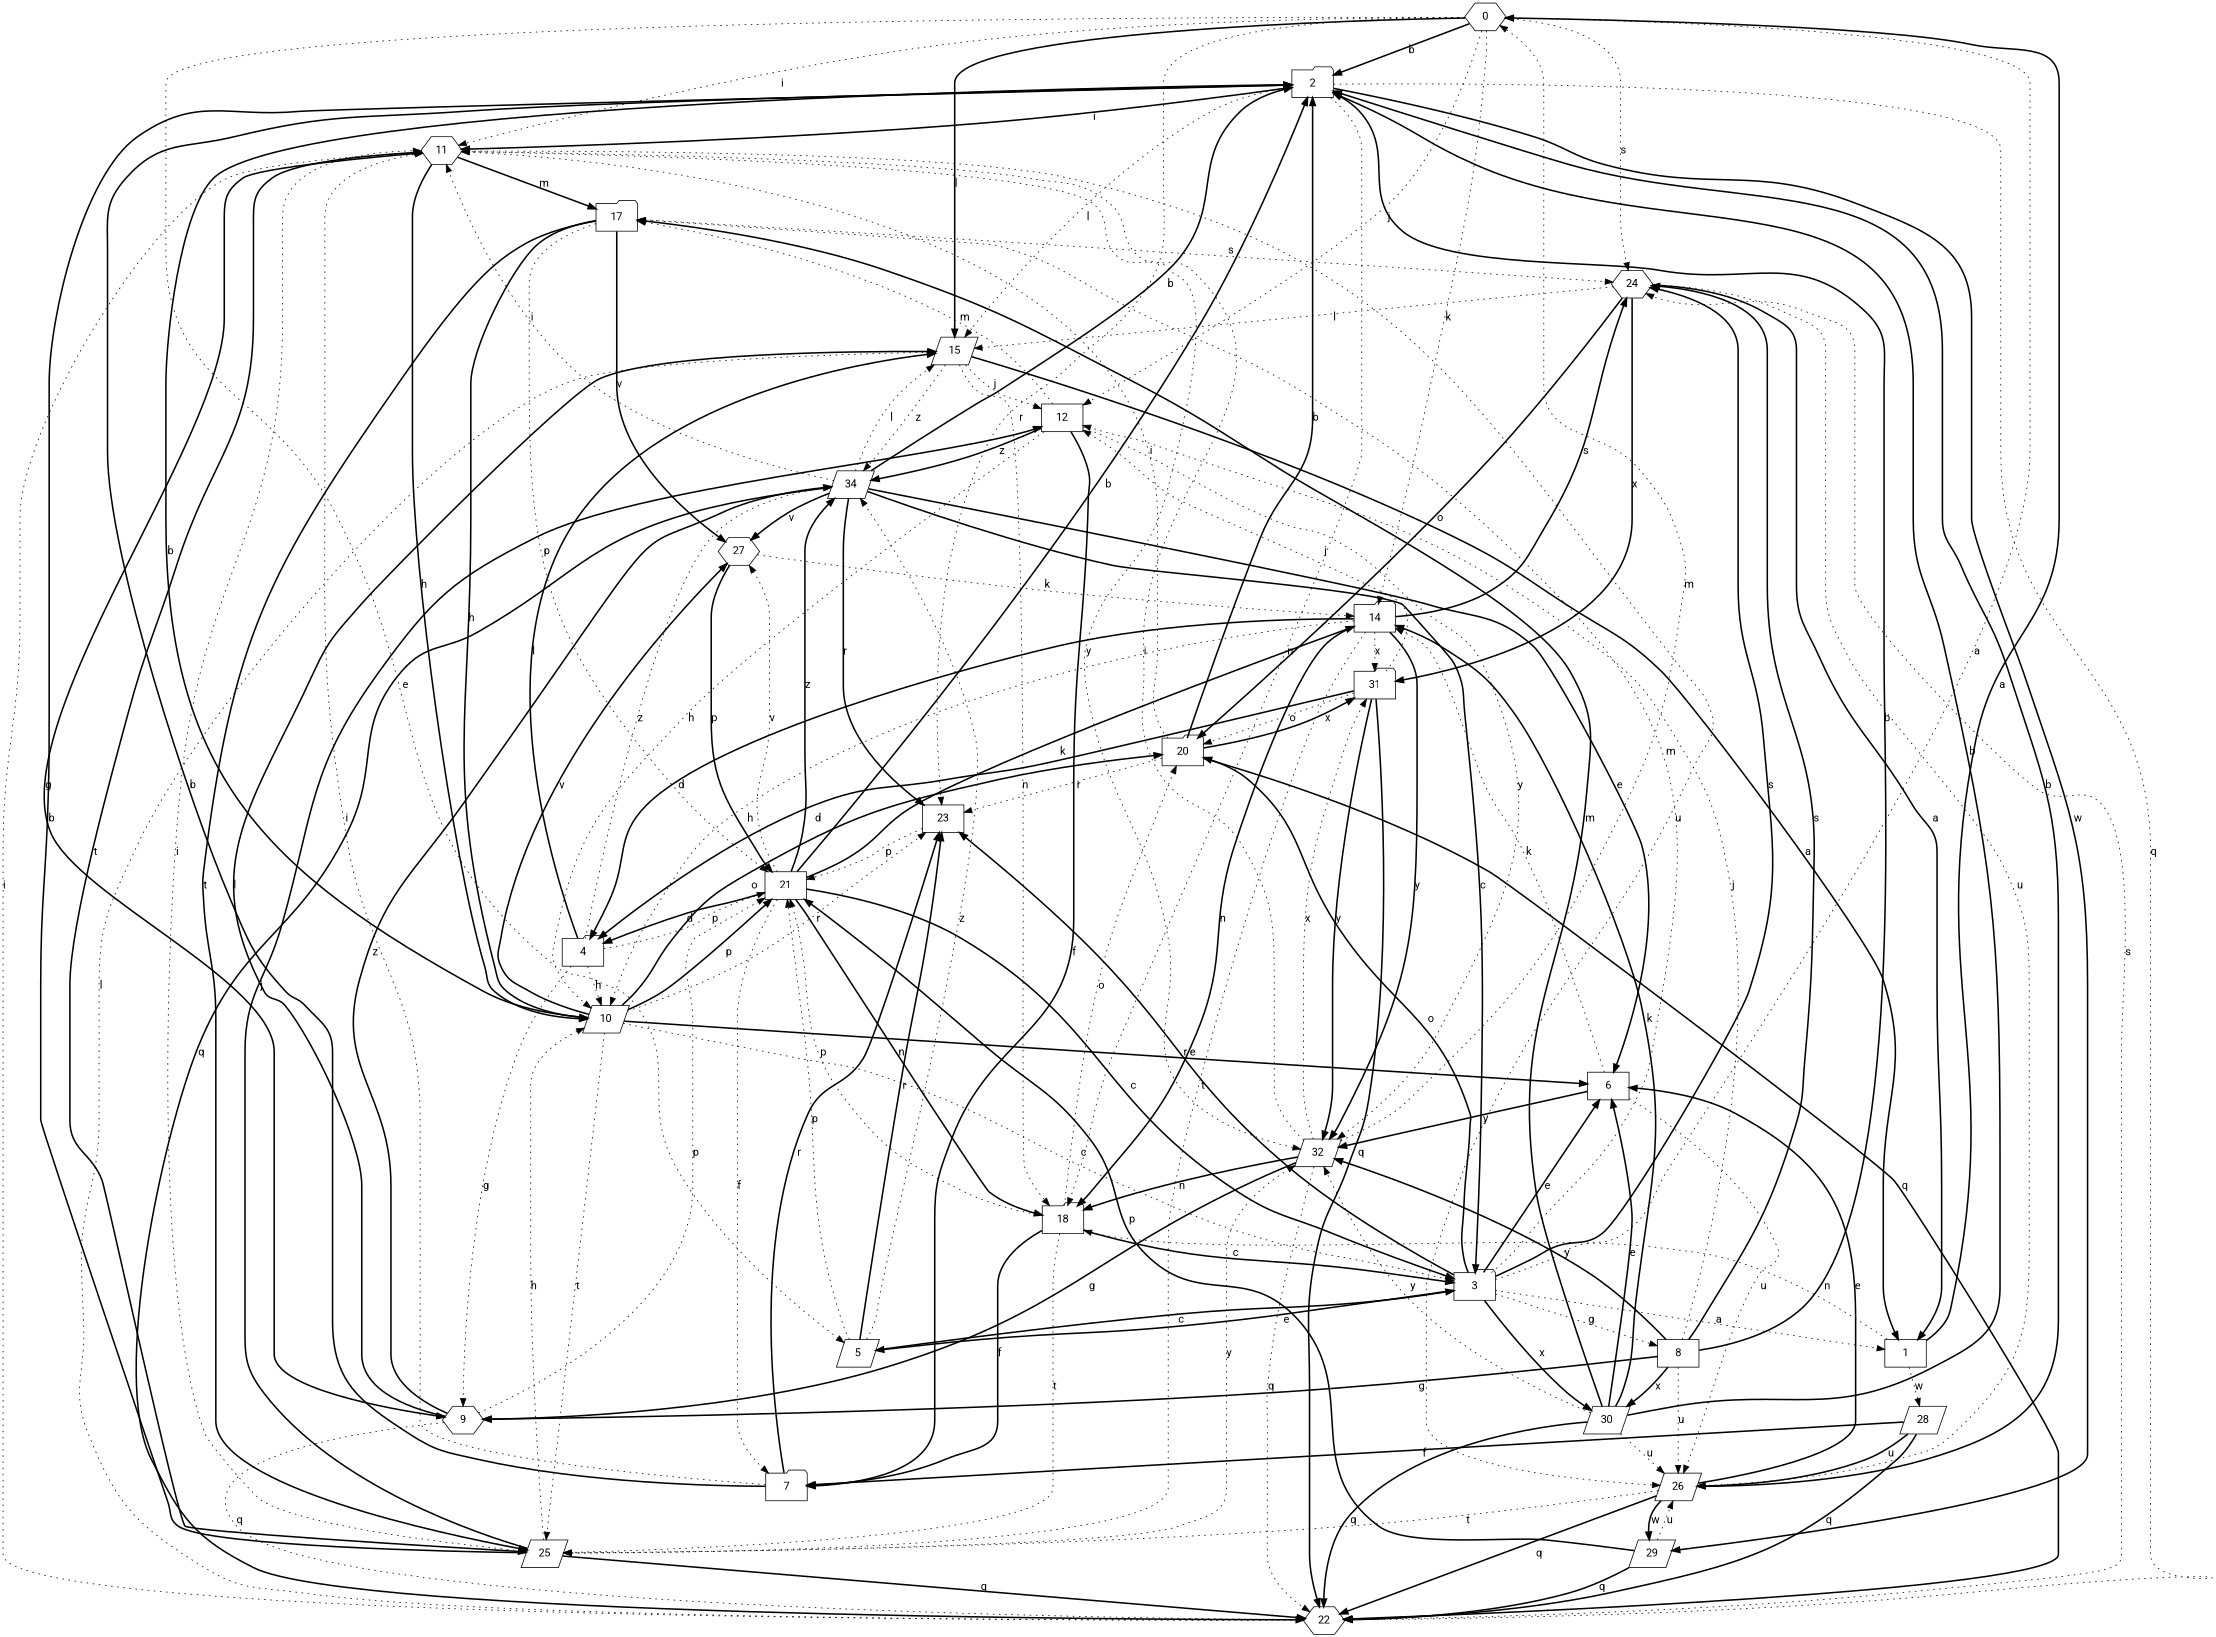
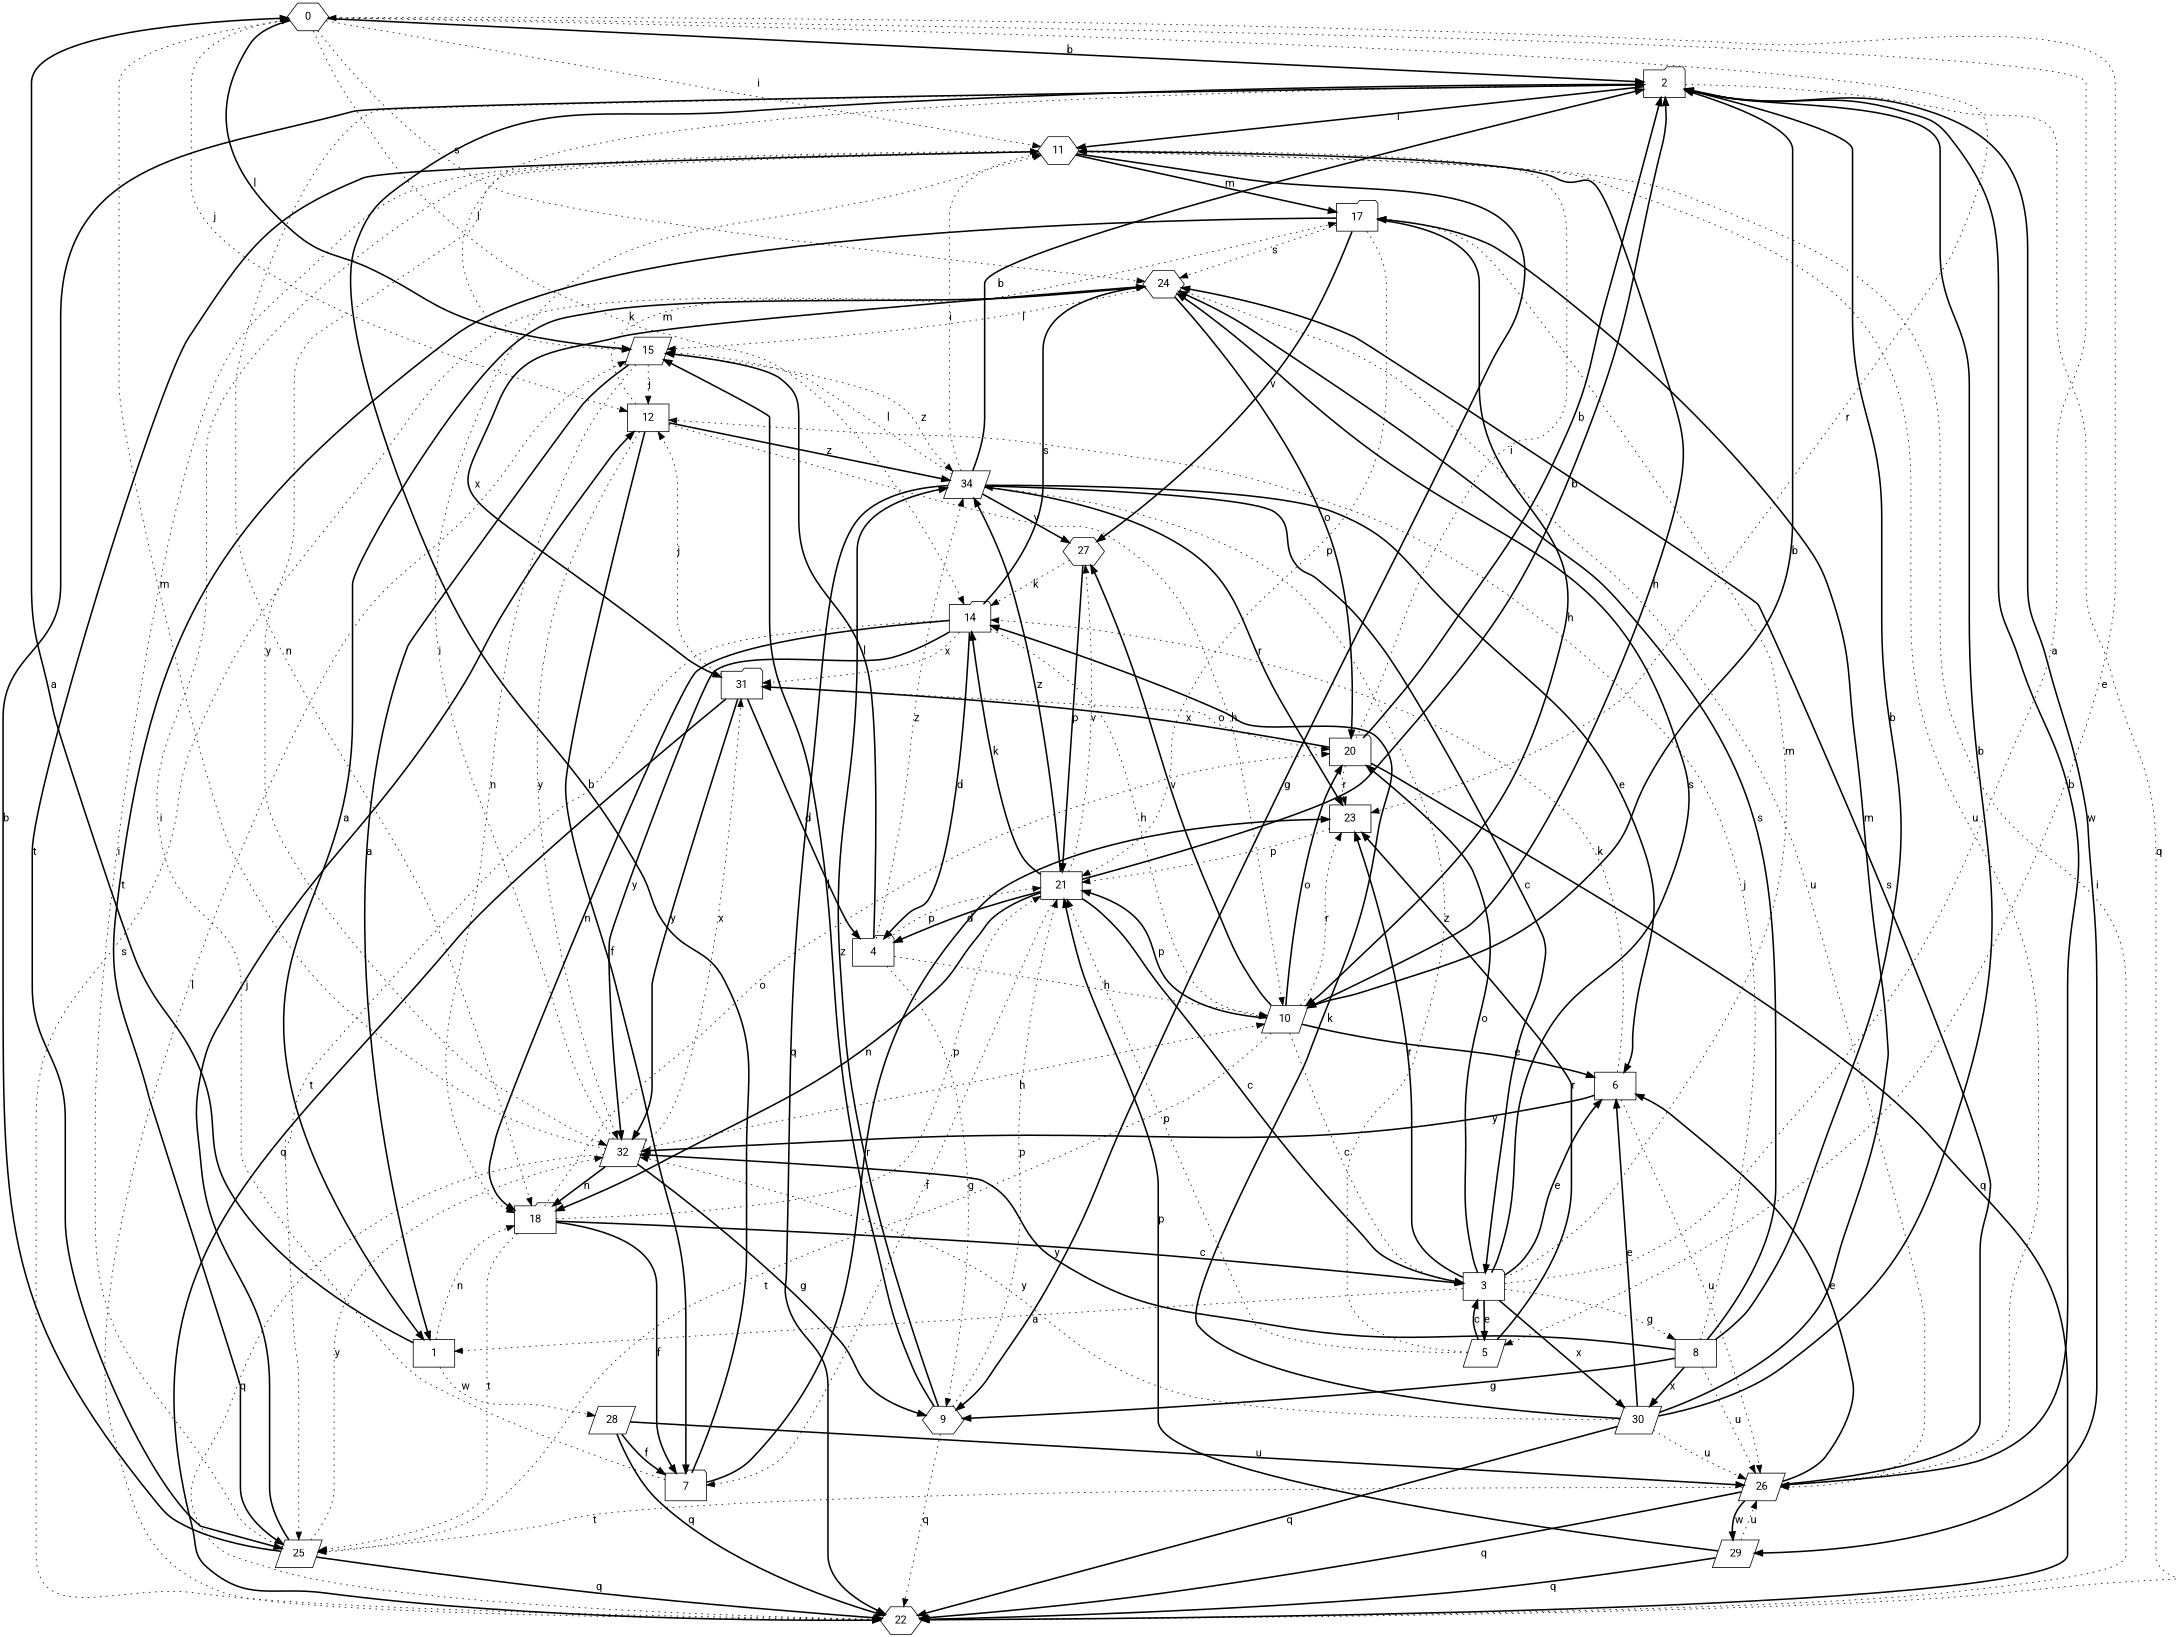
none -> (1844, 798)
(531, 1275) -> (935, 1090)
